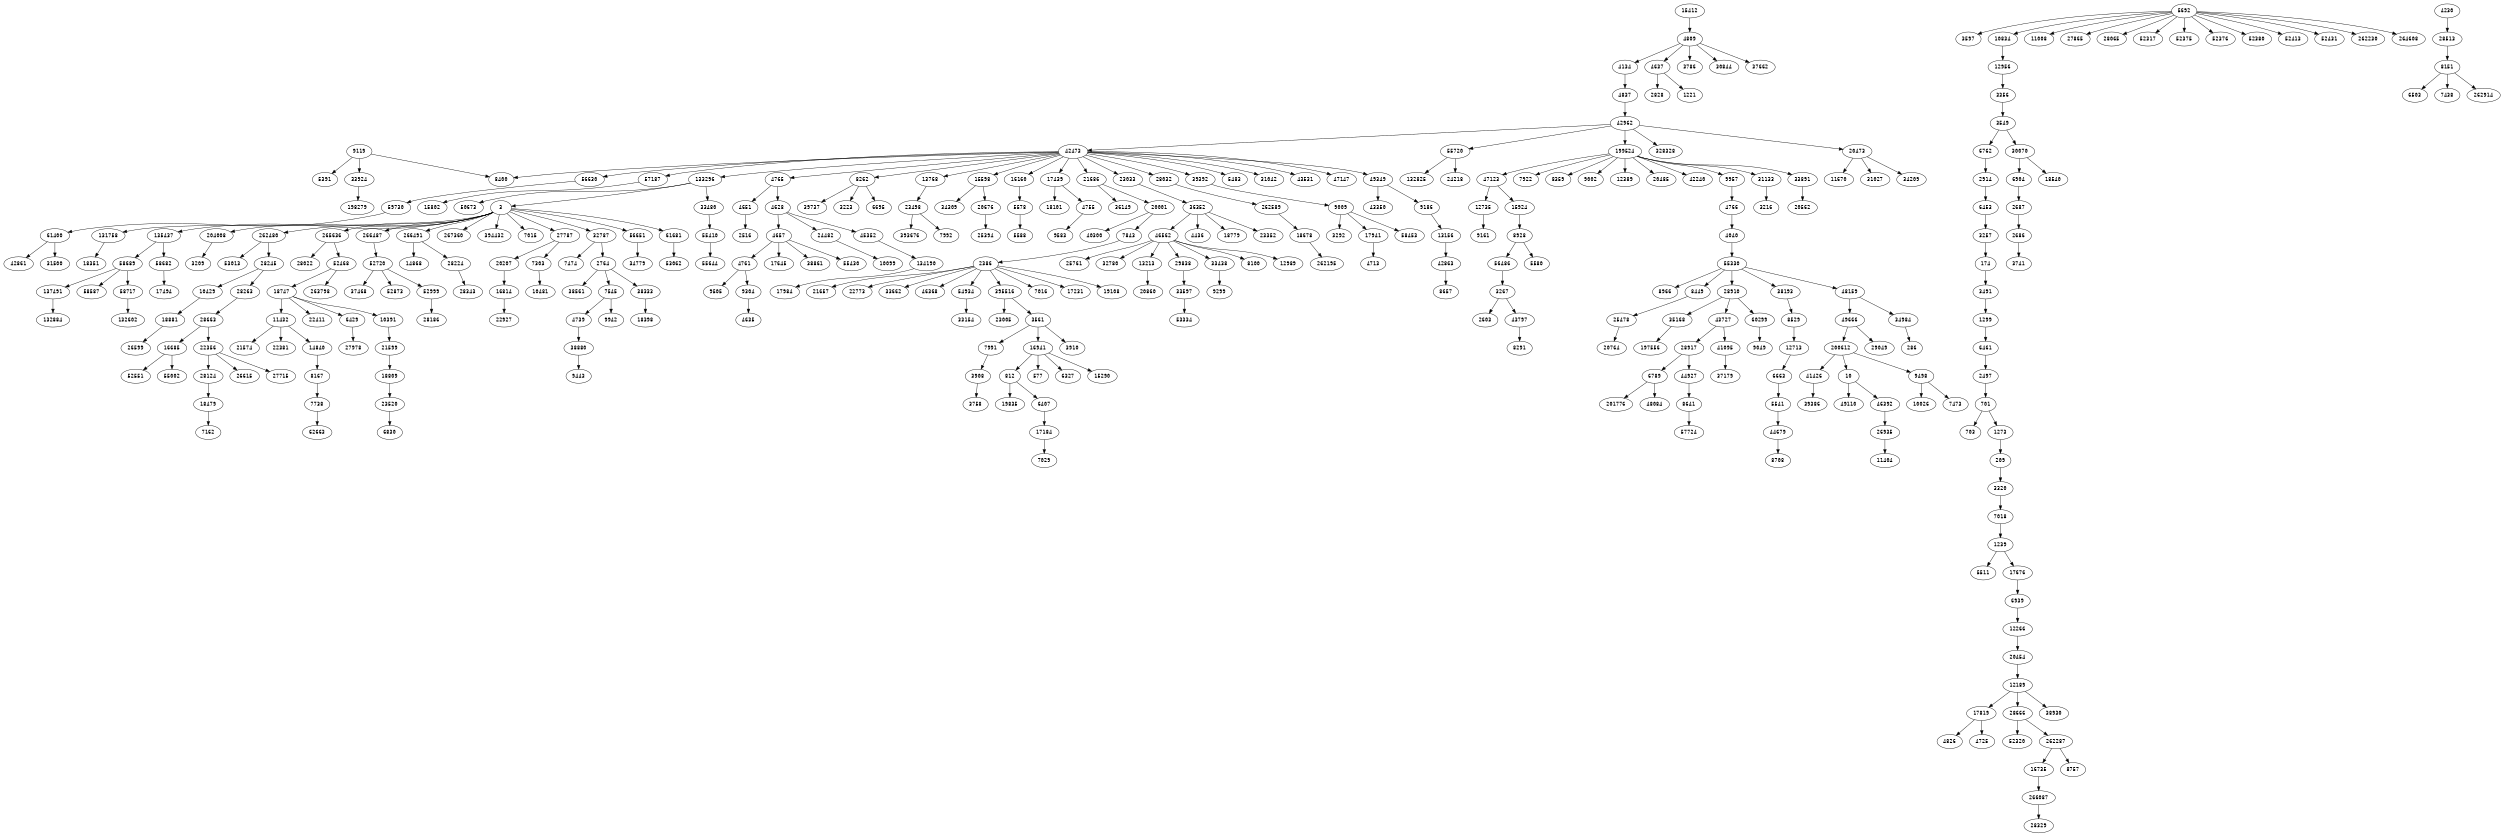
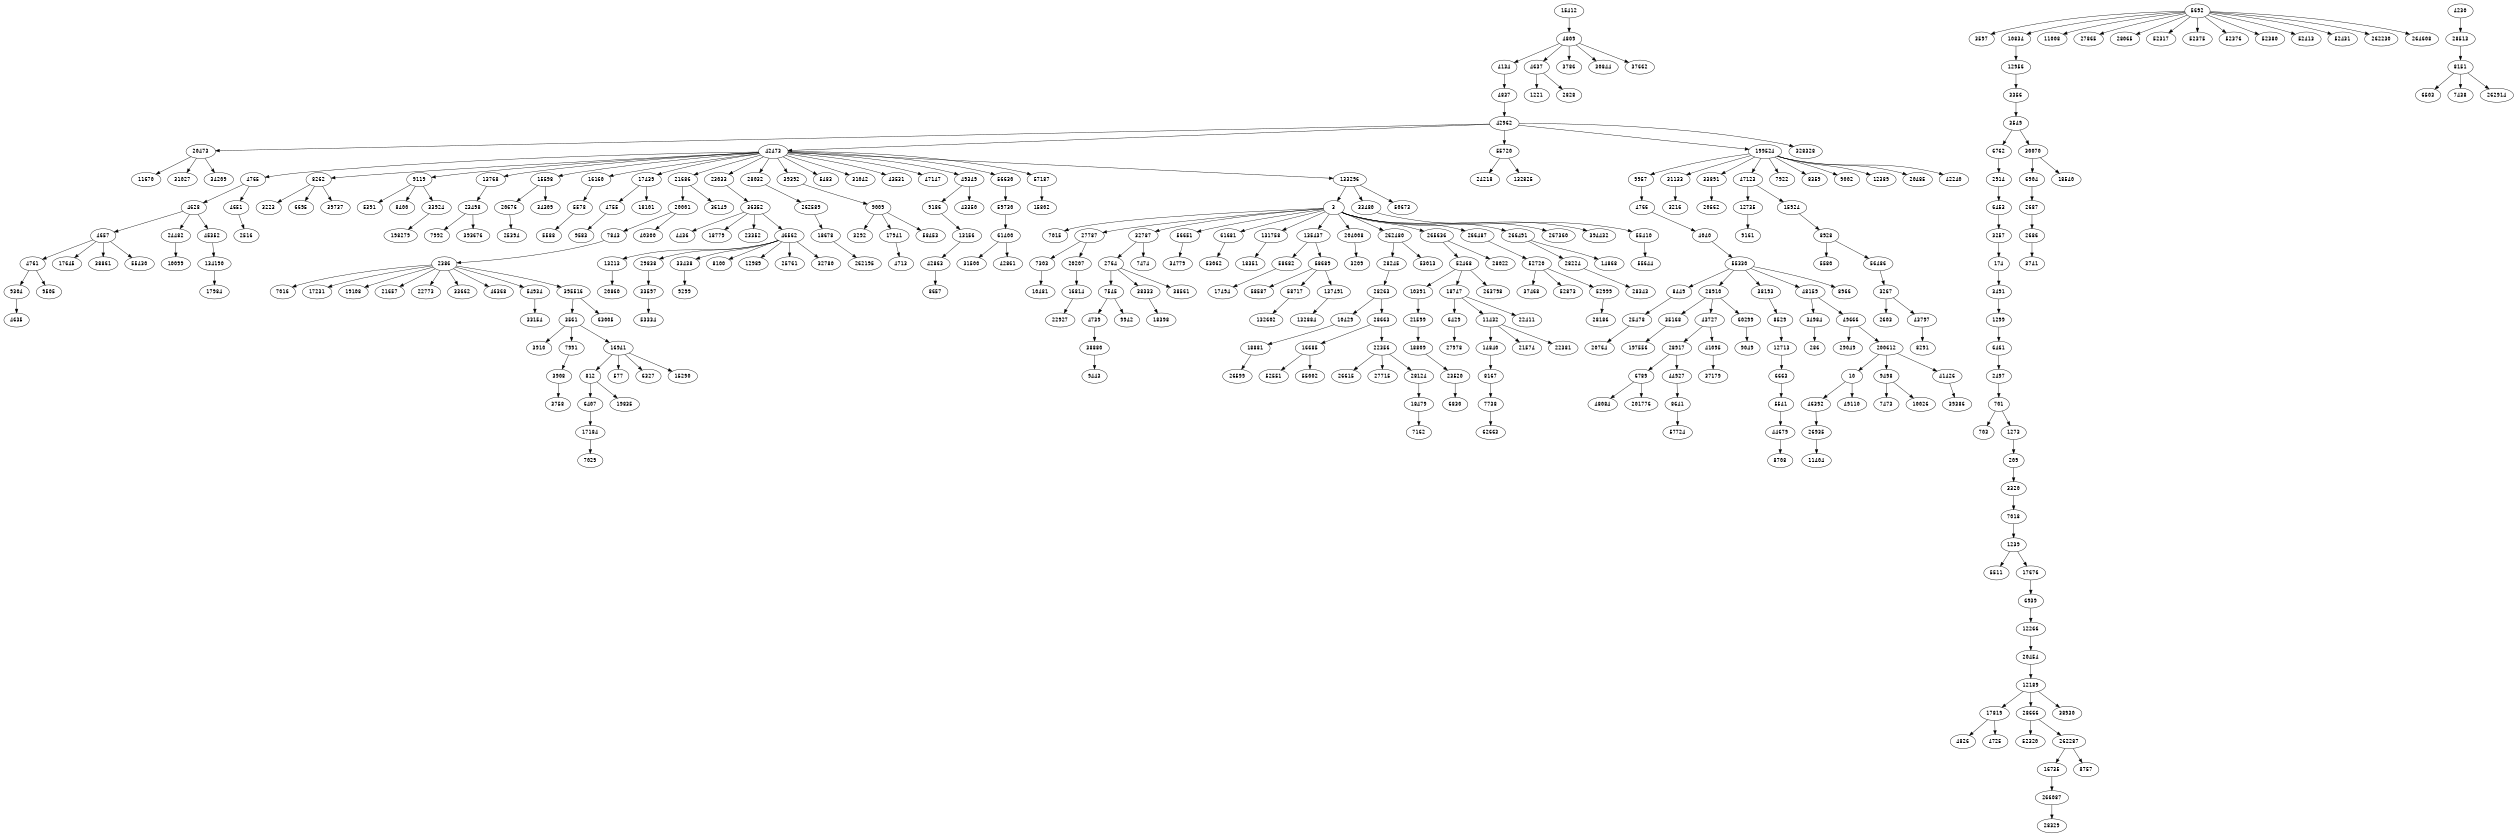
(680, 166) -> (540, 167)
(240, 277) -> (1365, 305)
(333, 306) -> (1443, 277)
(1004, 320) -> (606, 320)
